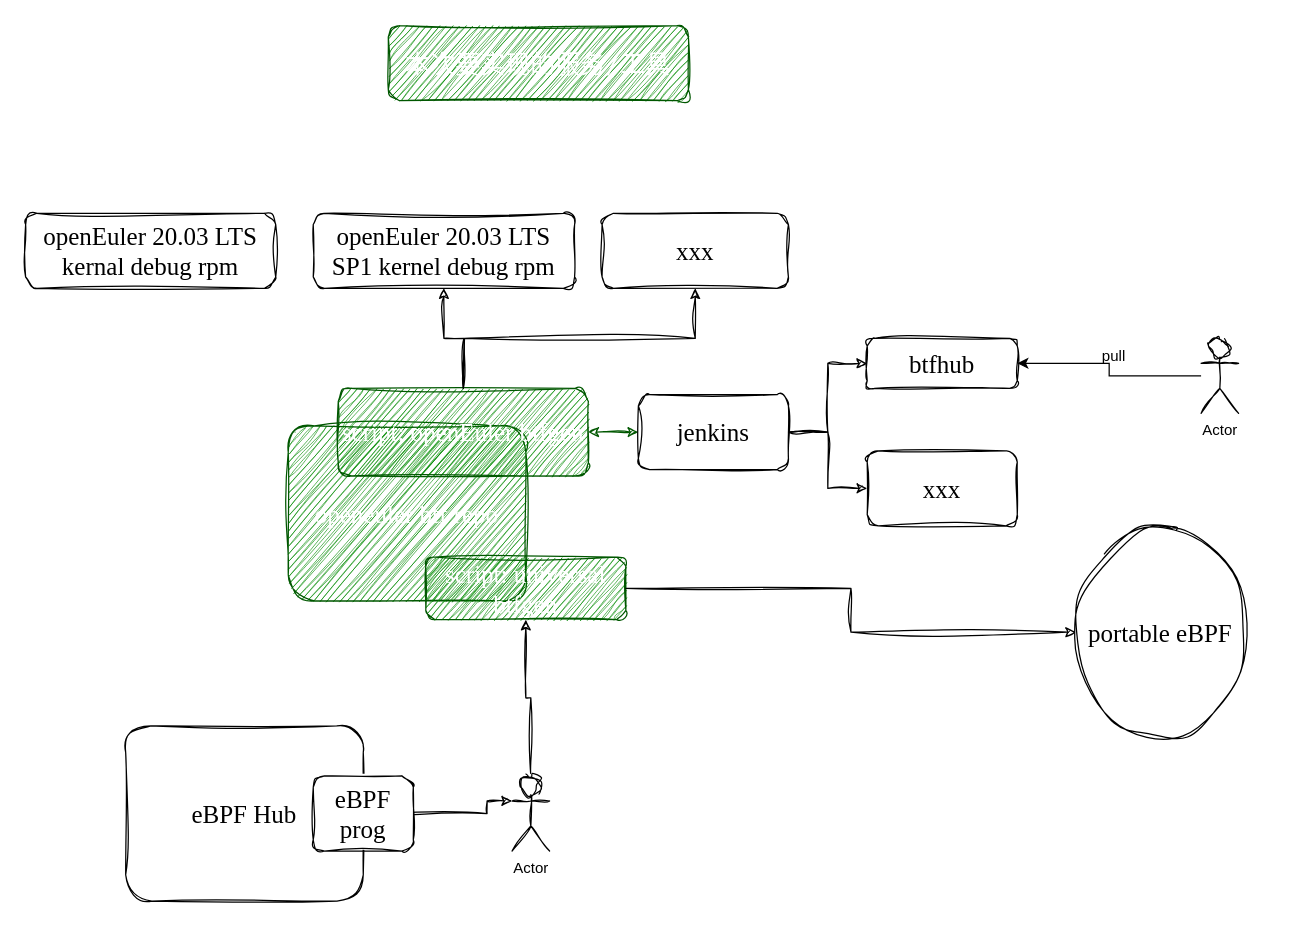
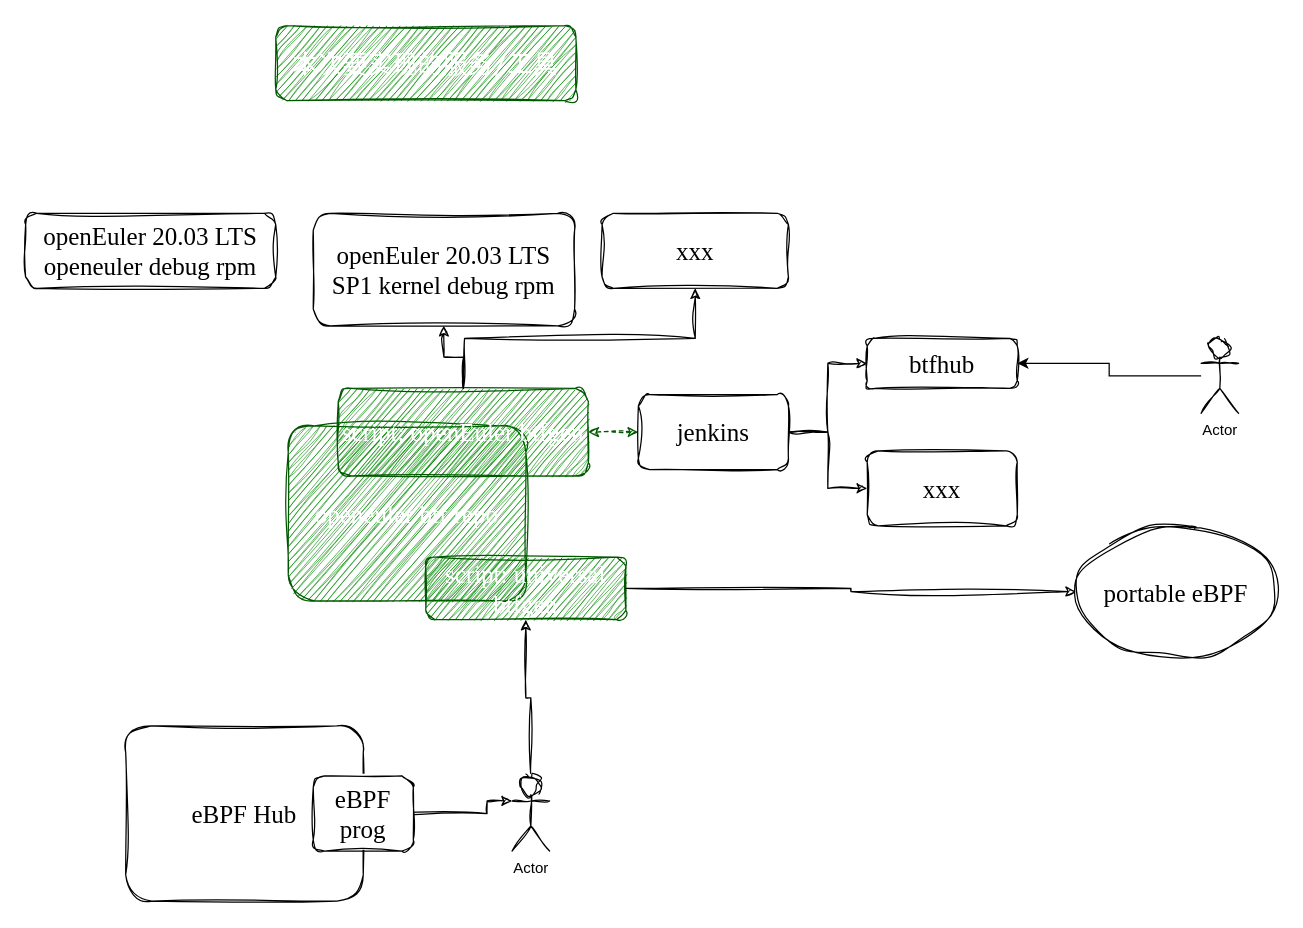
(538, 63) -> (426, 63)
(151, 251) -> (151, 251)
(444, 251) -> (444, 269)
(1113, 357) -> none
(614, 432) -> (614, 432)
(1160, 632) -> (1176, 591)
